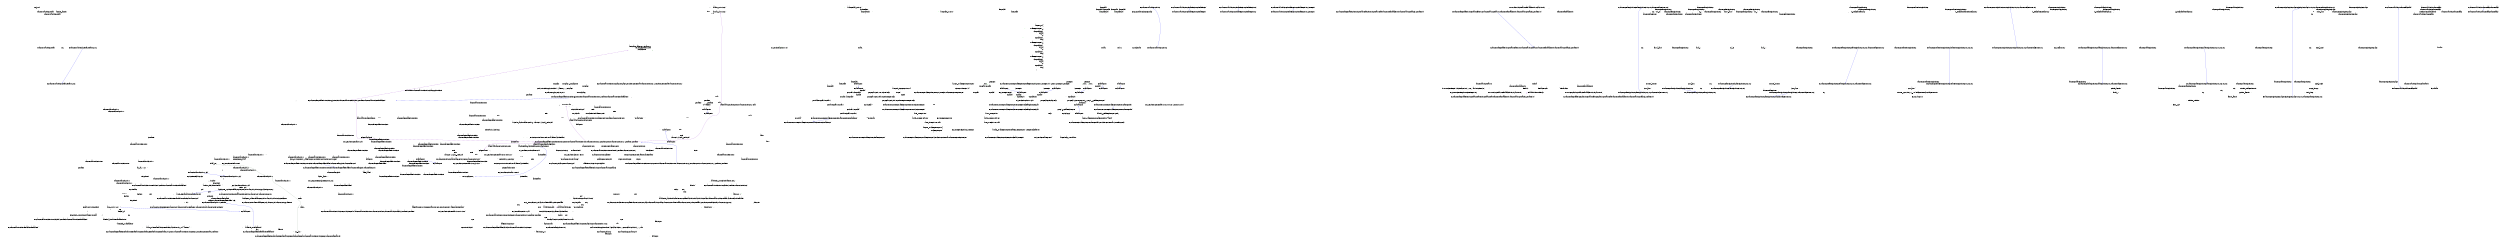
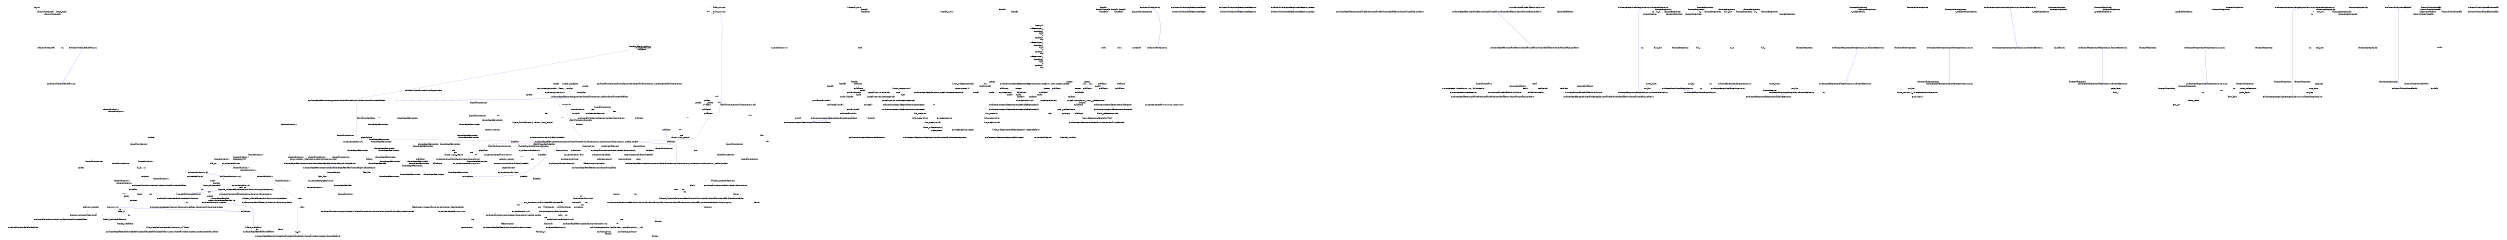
(864, 10) -> (864, 10)
